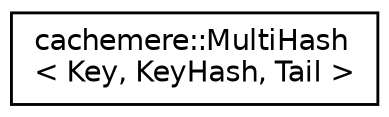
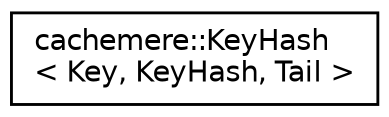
(195, 59) -> (195, 59)
